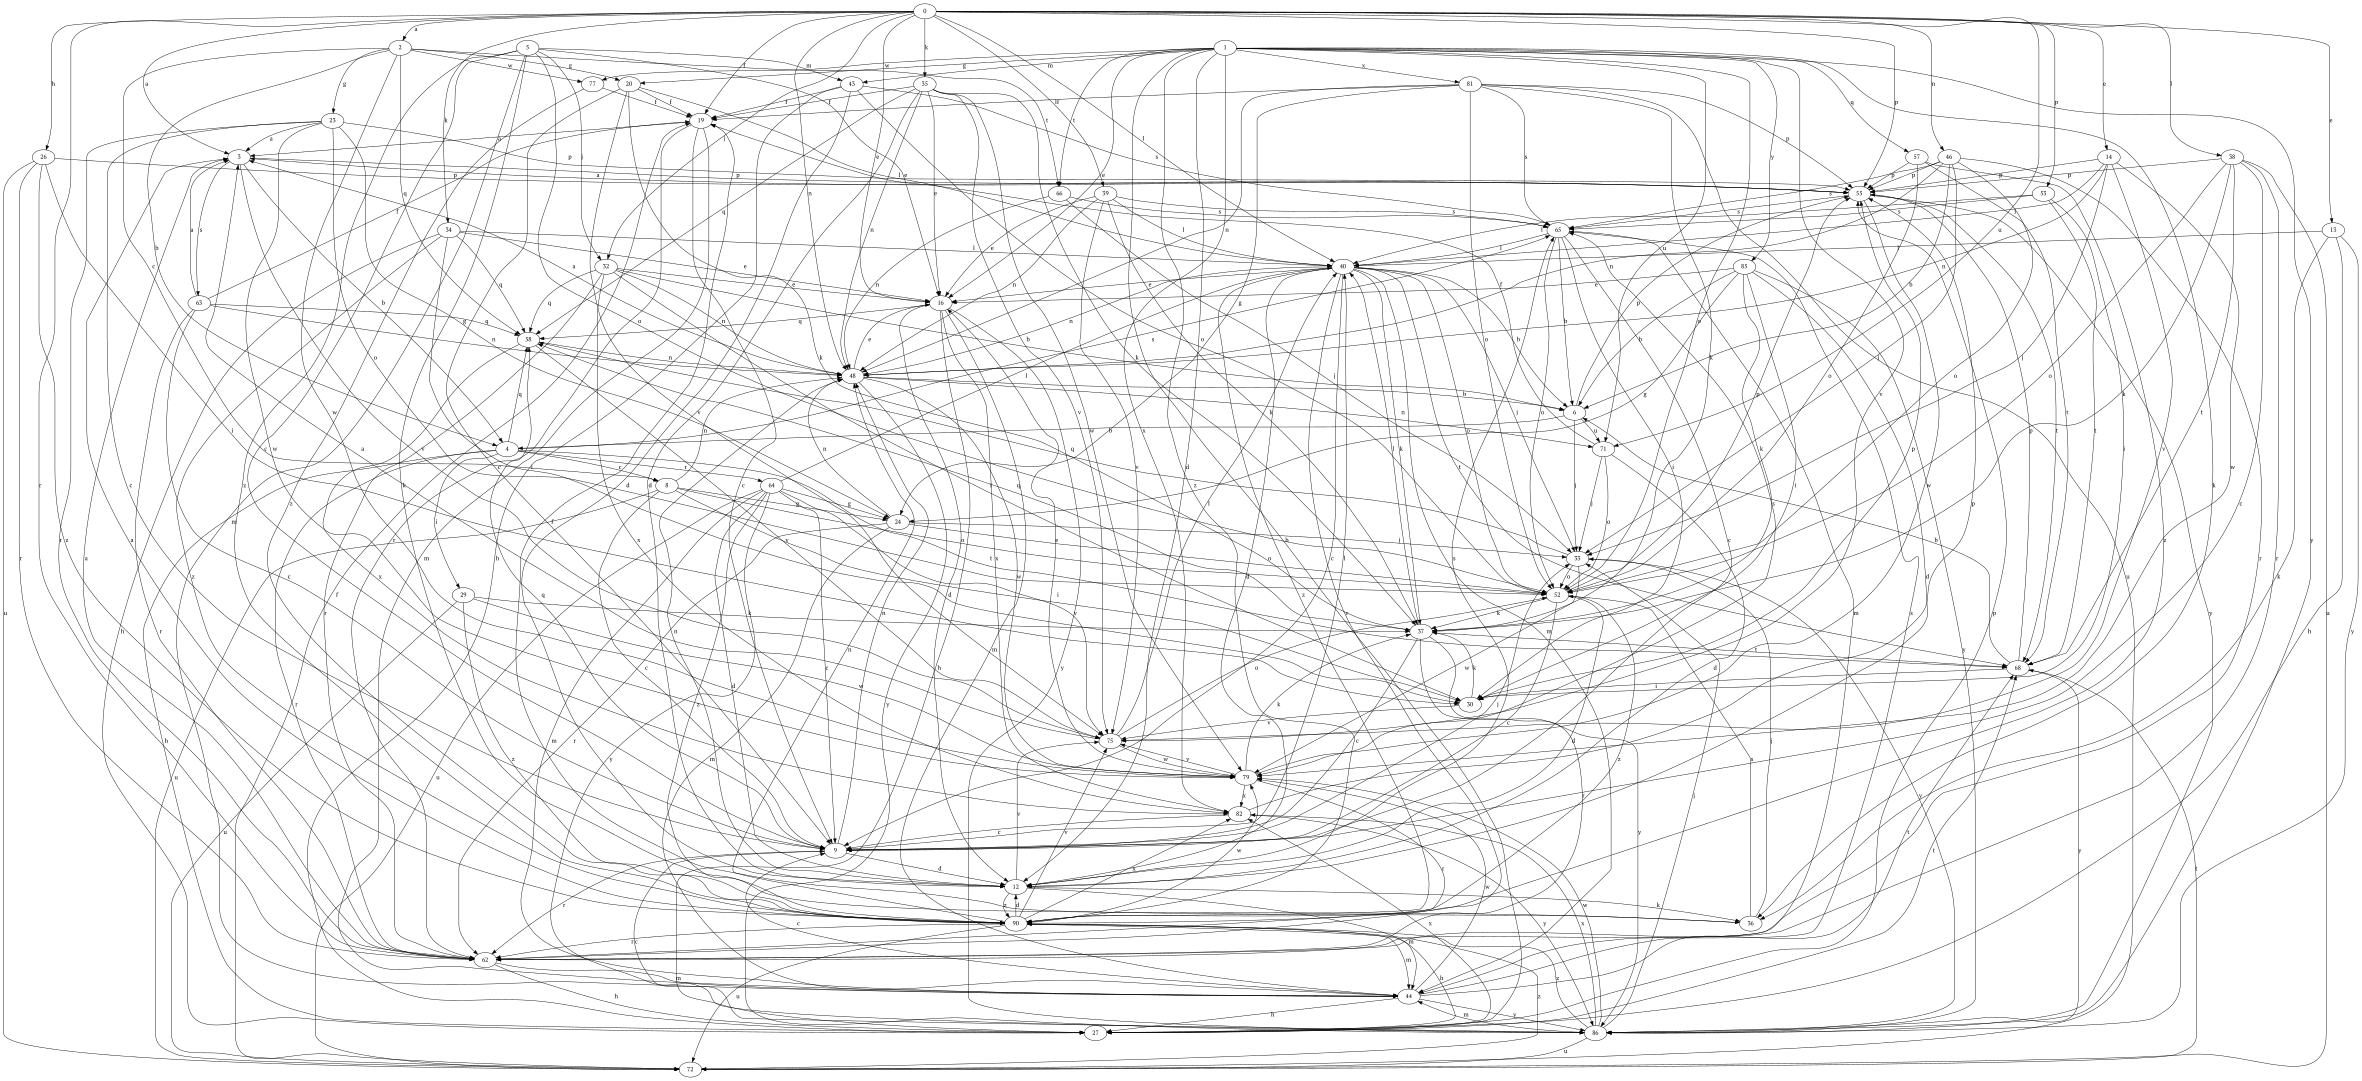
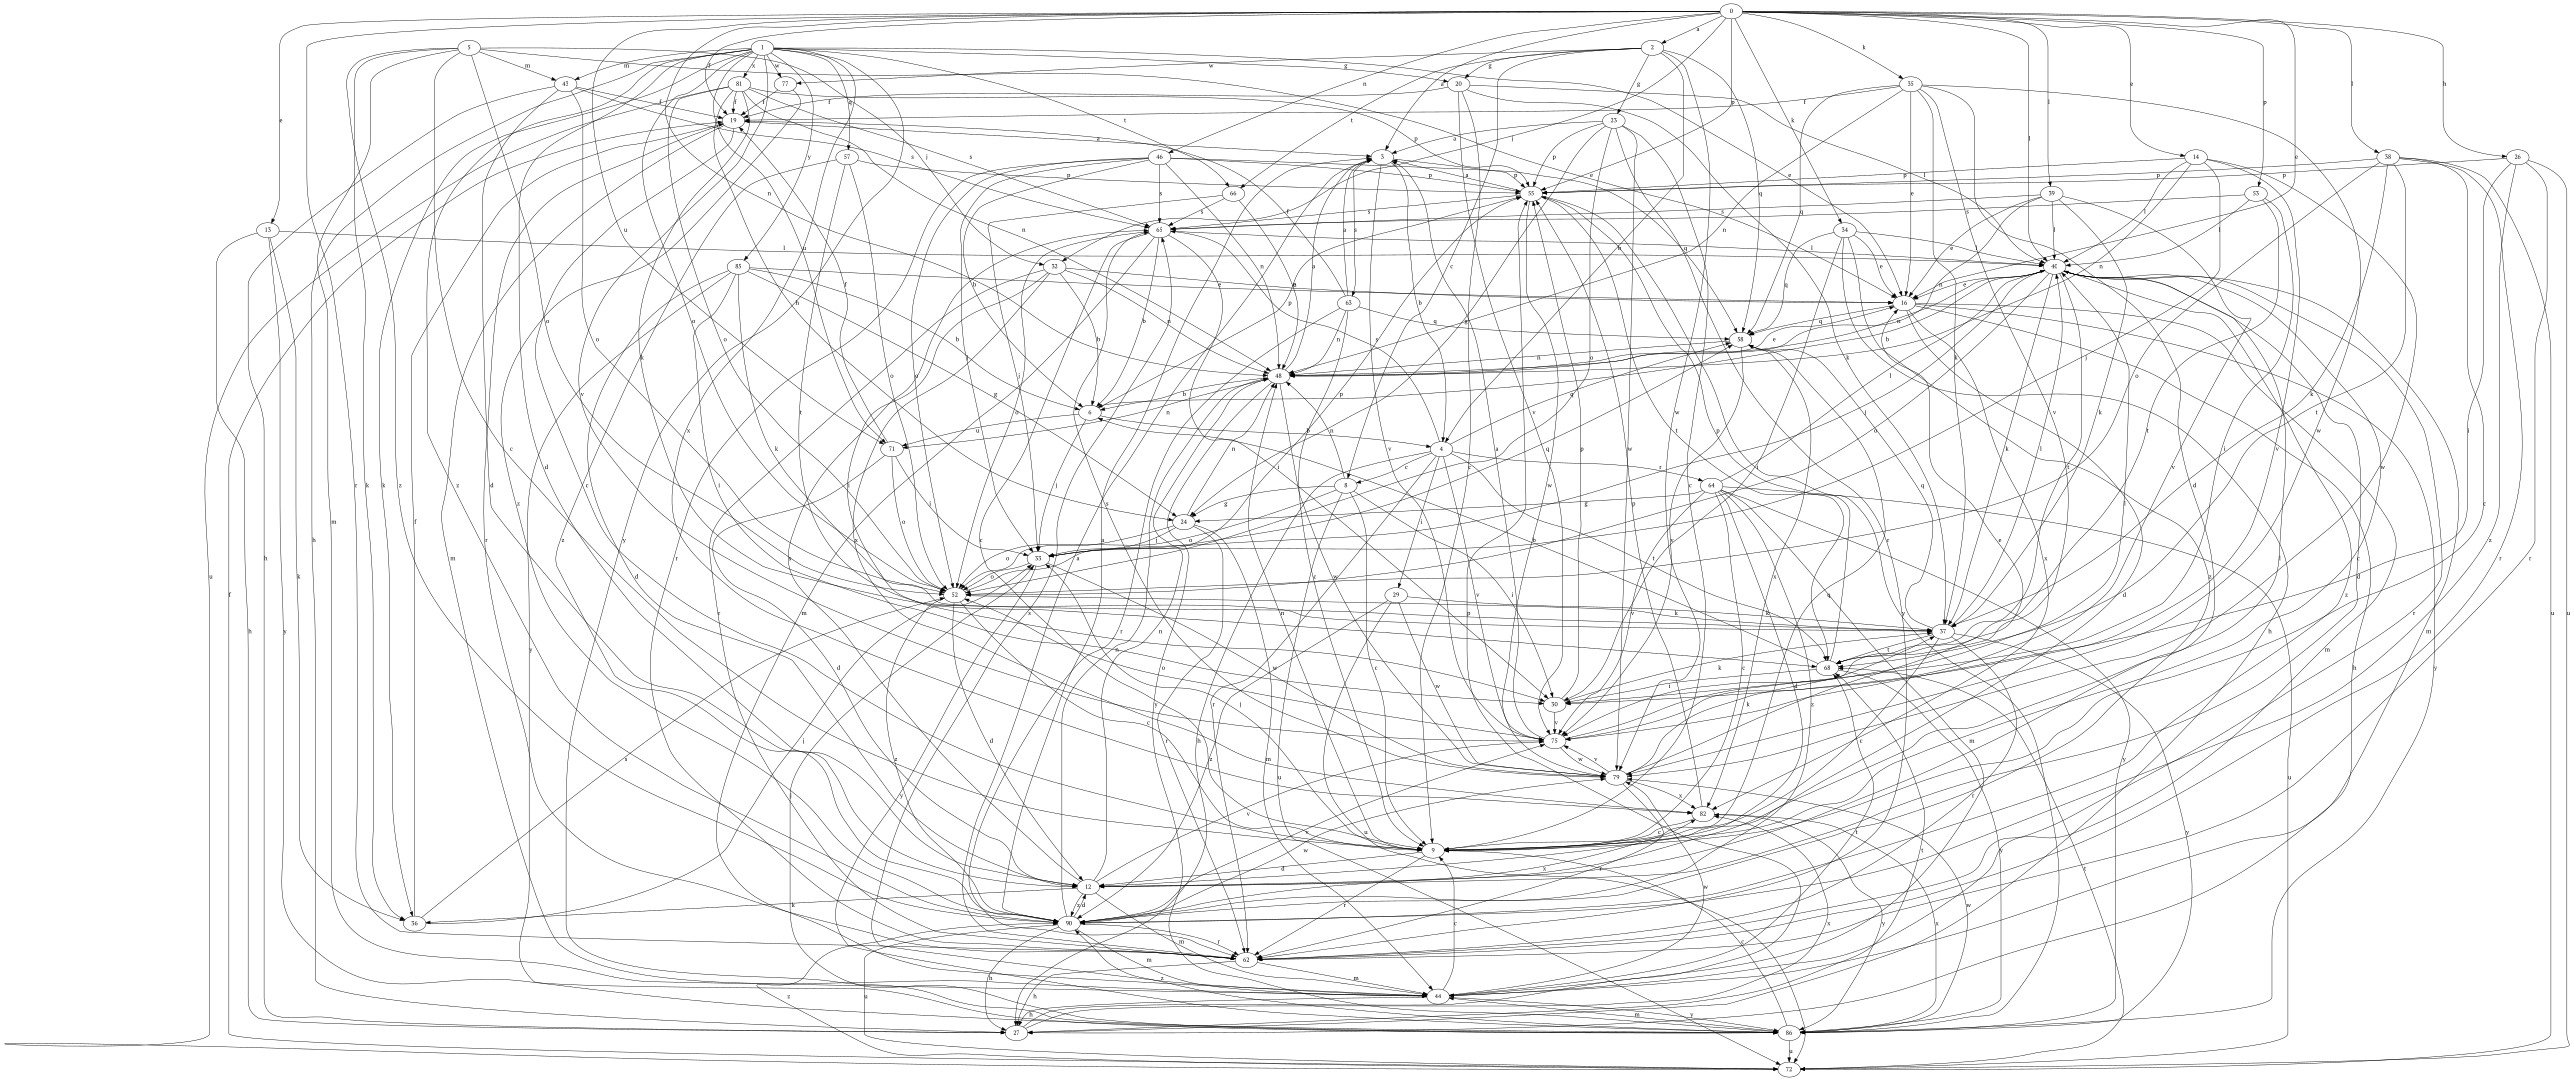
(555, 290) -> (1454, 169)
(1240, 303) -> (797, 303)
none -> (1478, 608)
